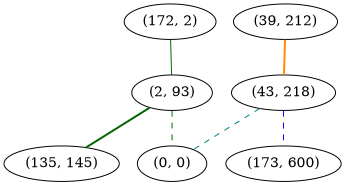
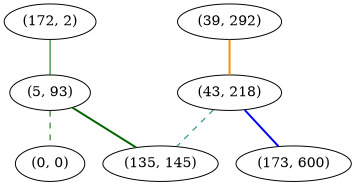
(285, 22) -> (230, 22)
(172, 93) -> (50, 93)
(283, 128) -> (262, 128)
(226, 129) -> (195, 128)
